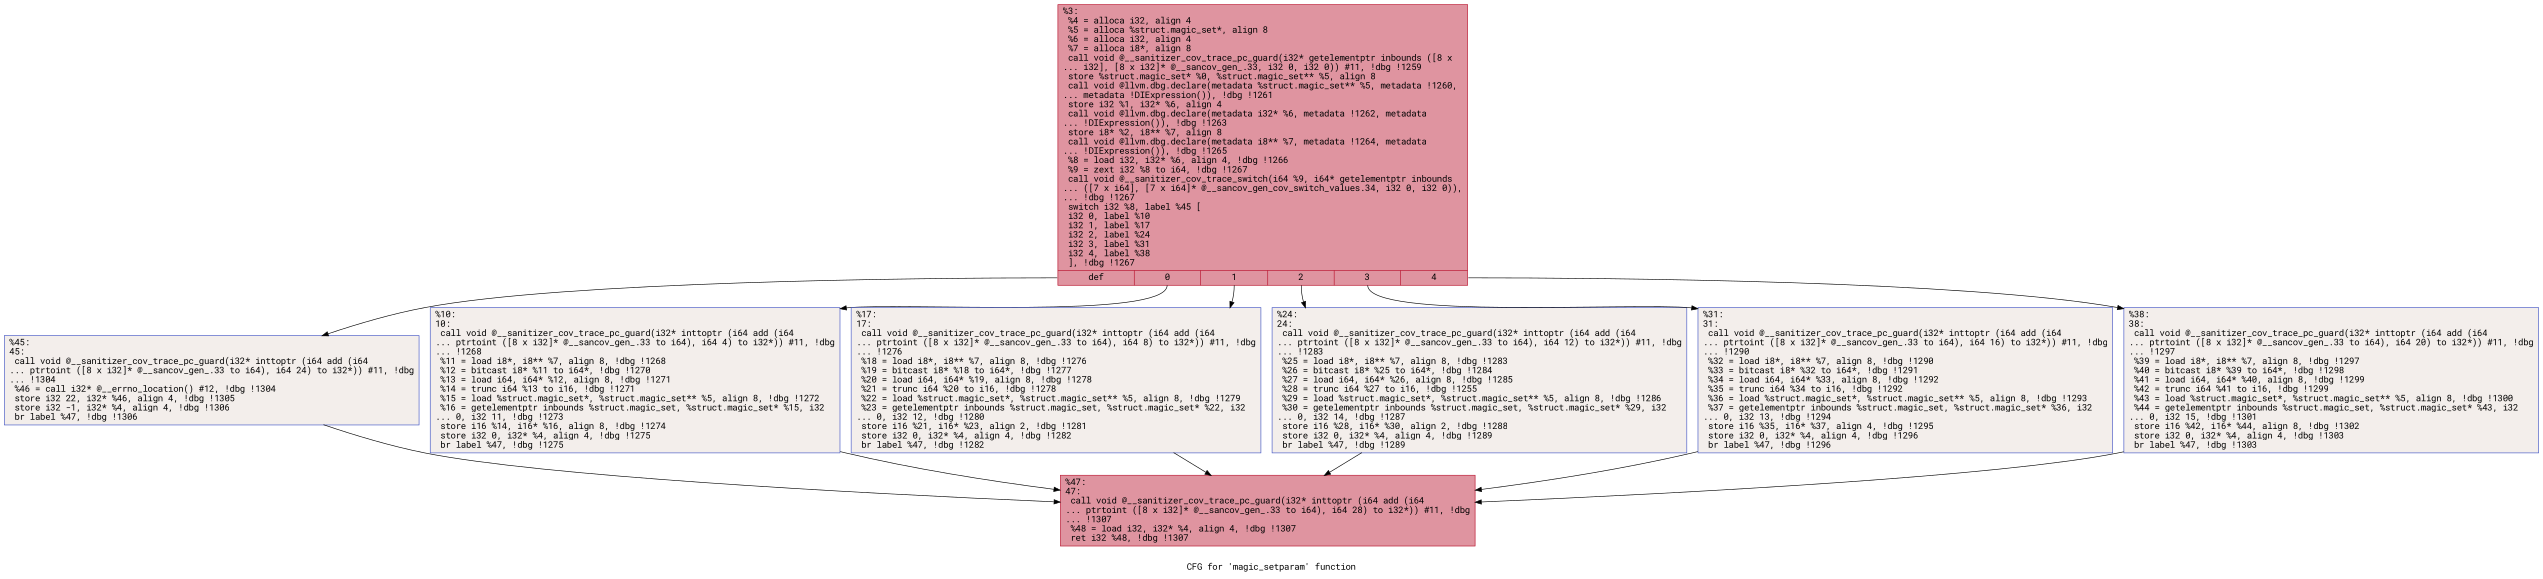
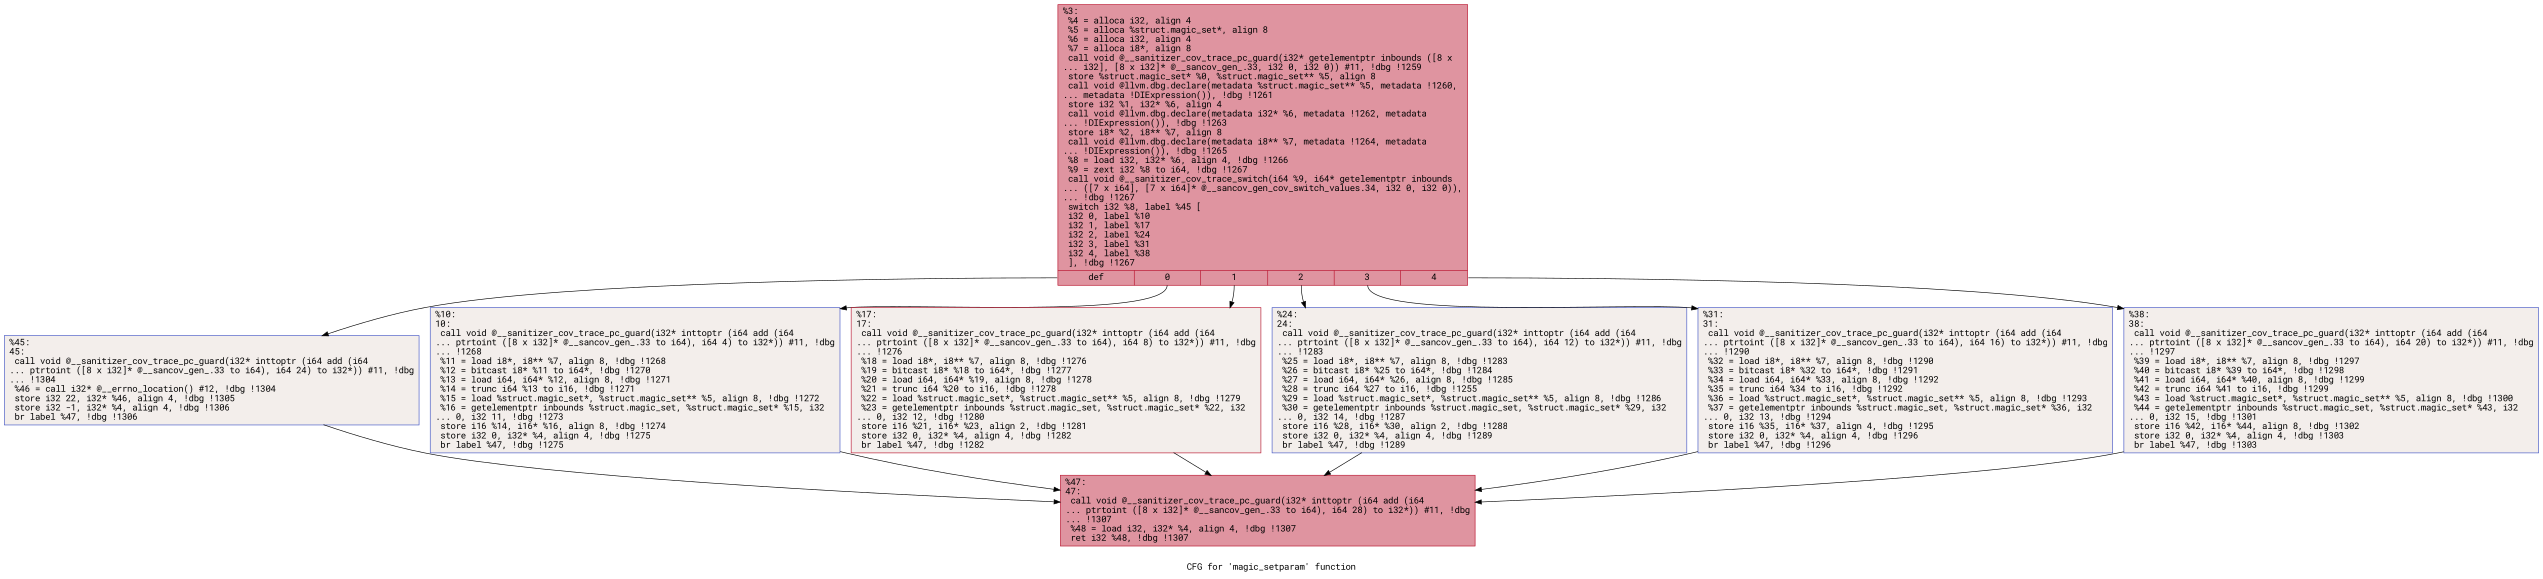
(1056, 380) -> (1056, 380)
